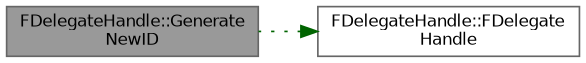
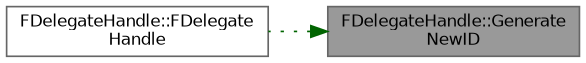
(280, 31) -> (289, 31)
